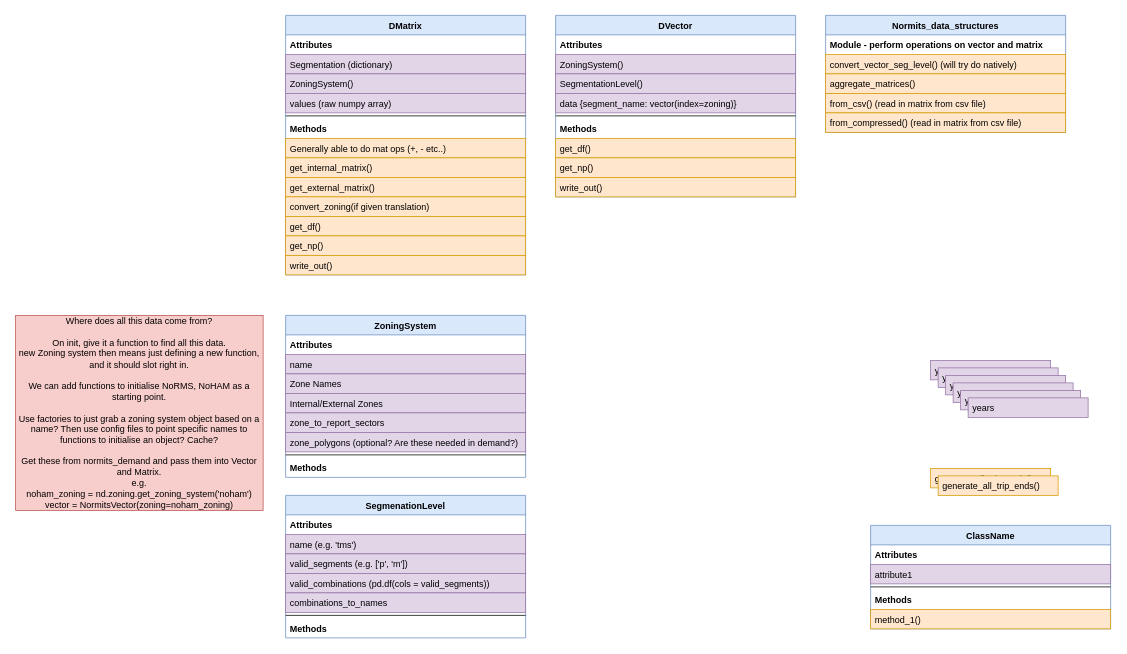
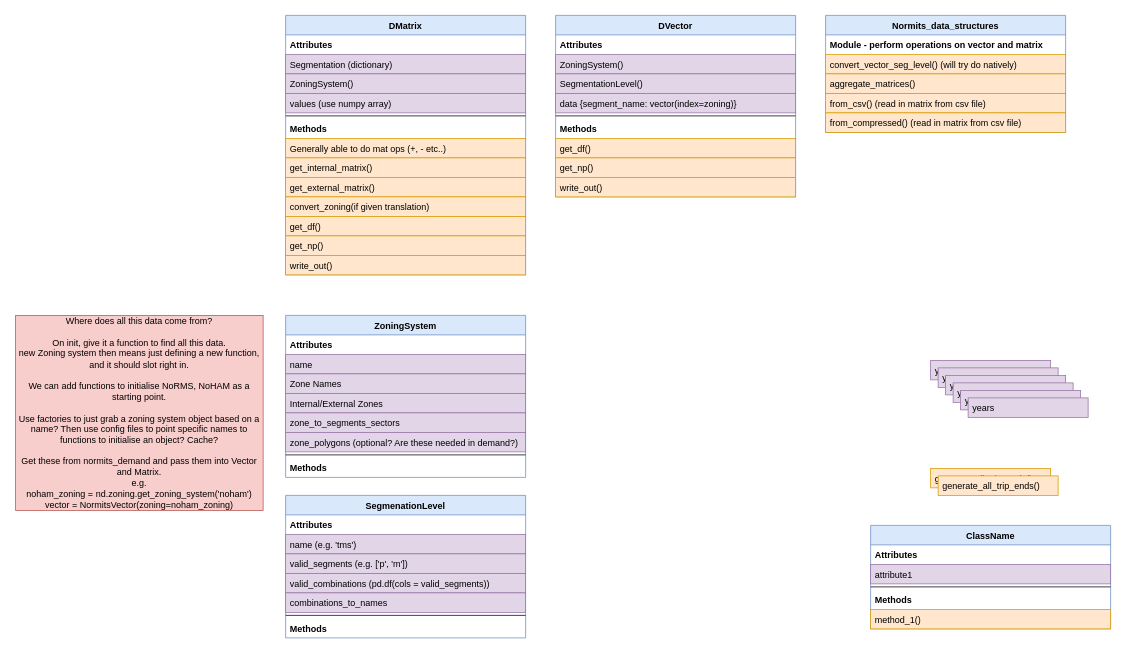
(345, 104) -> (345, 104)
(345, 423) -> (350, 423)
